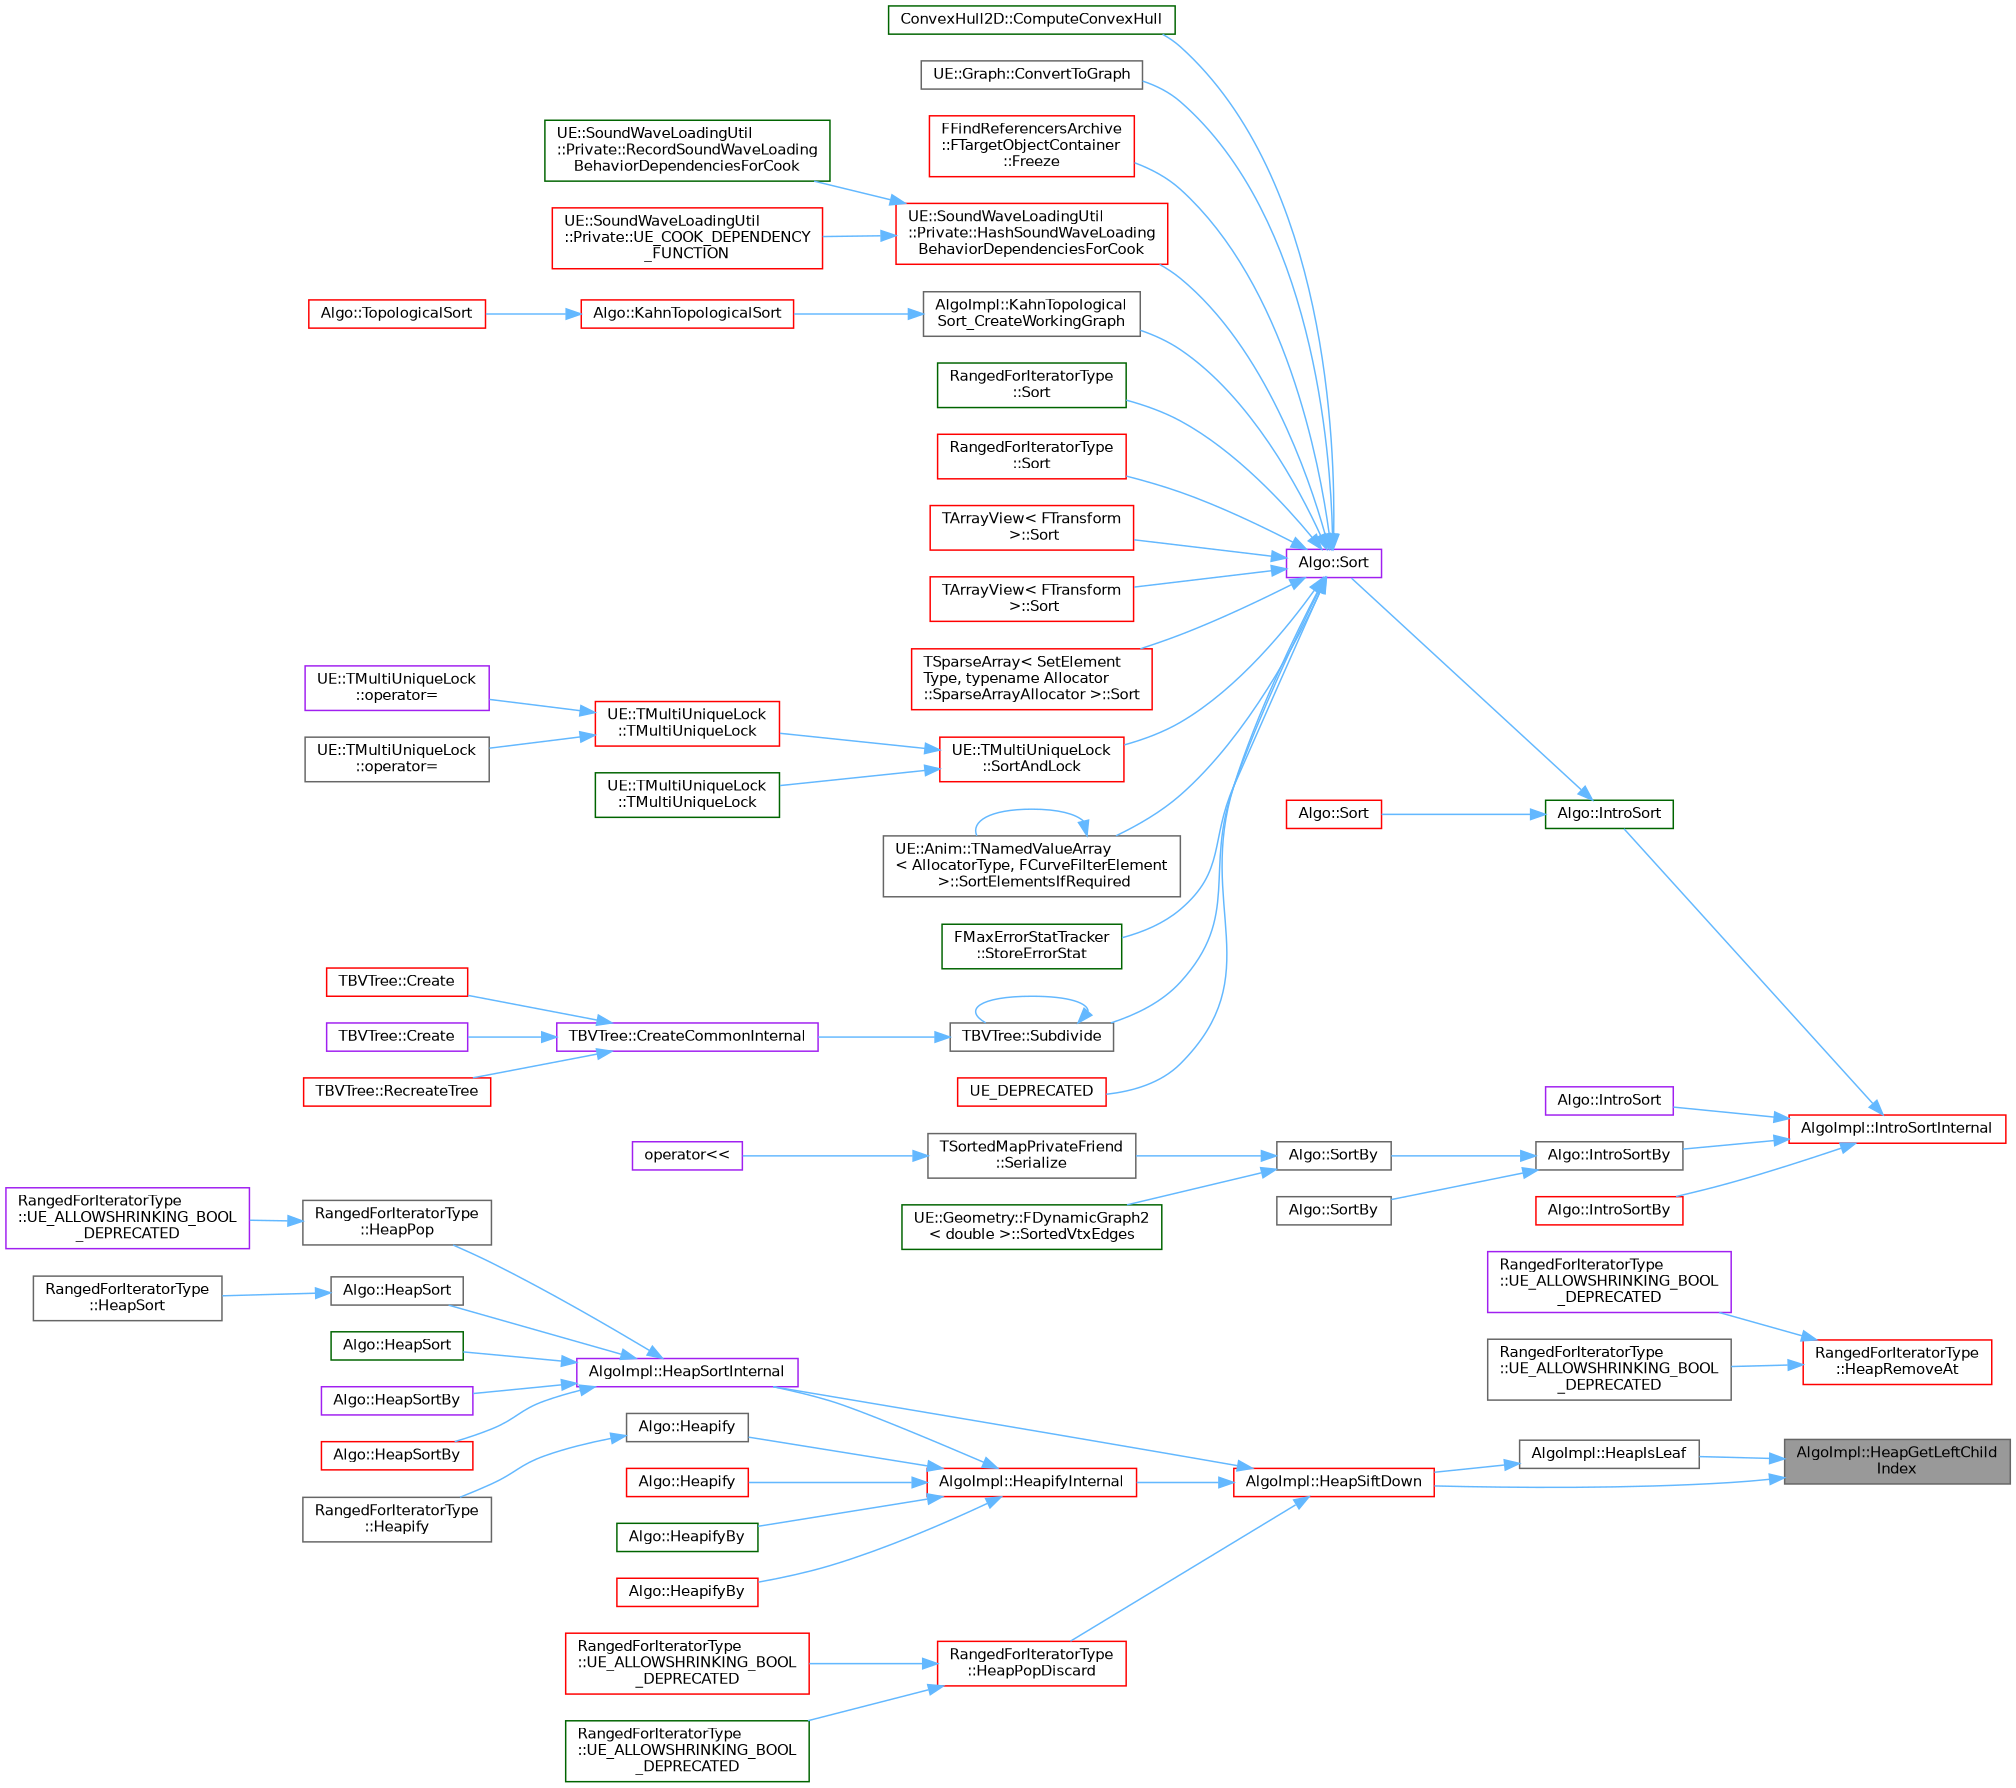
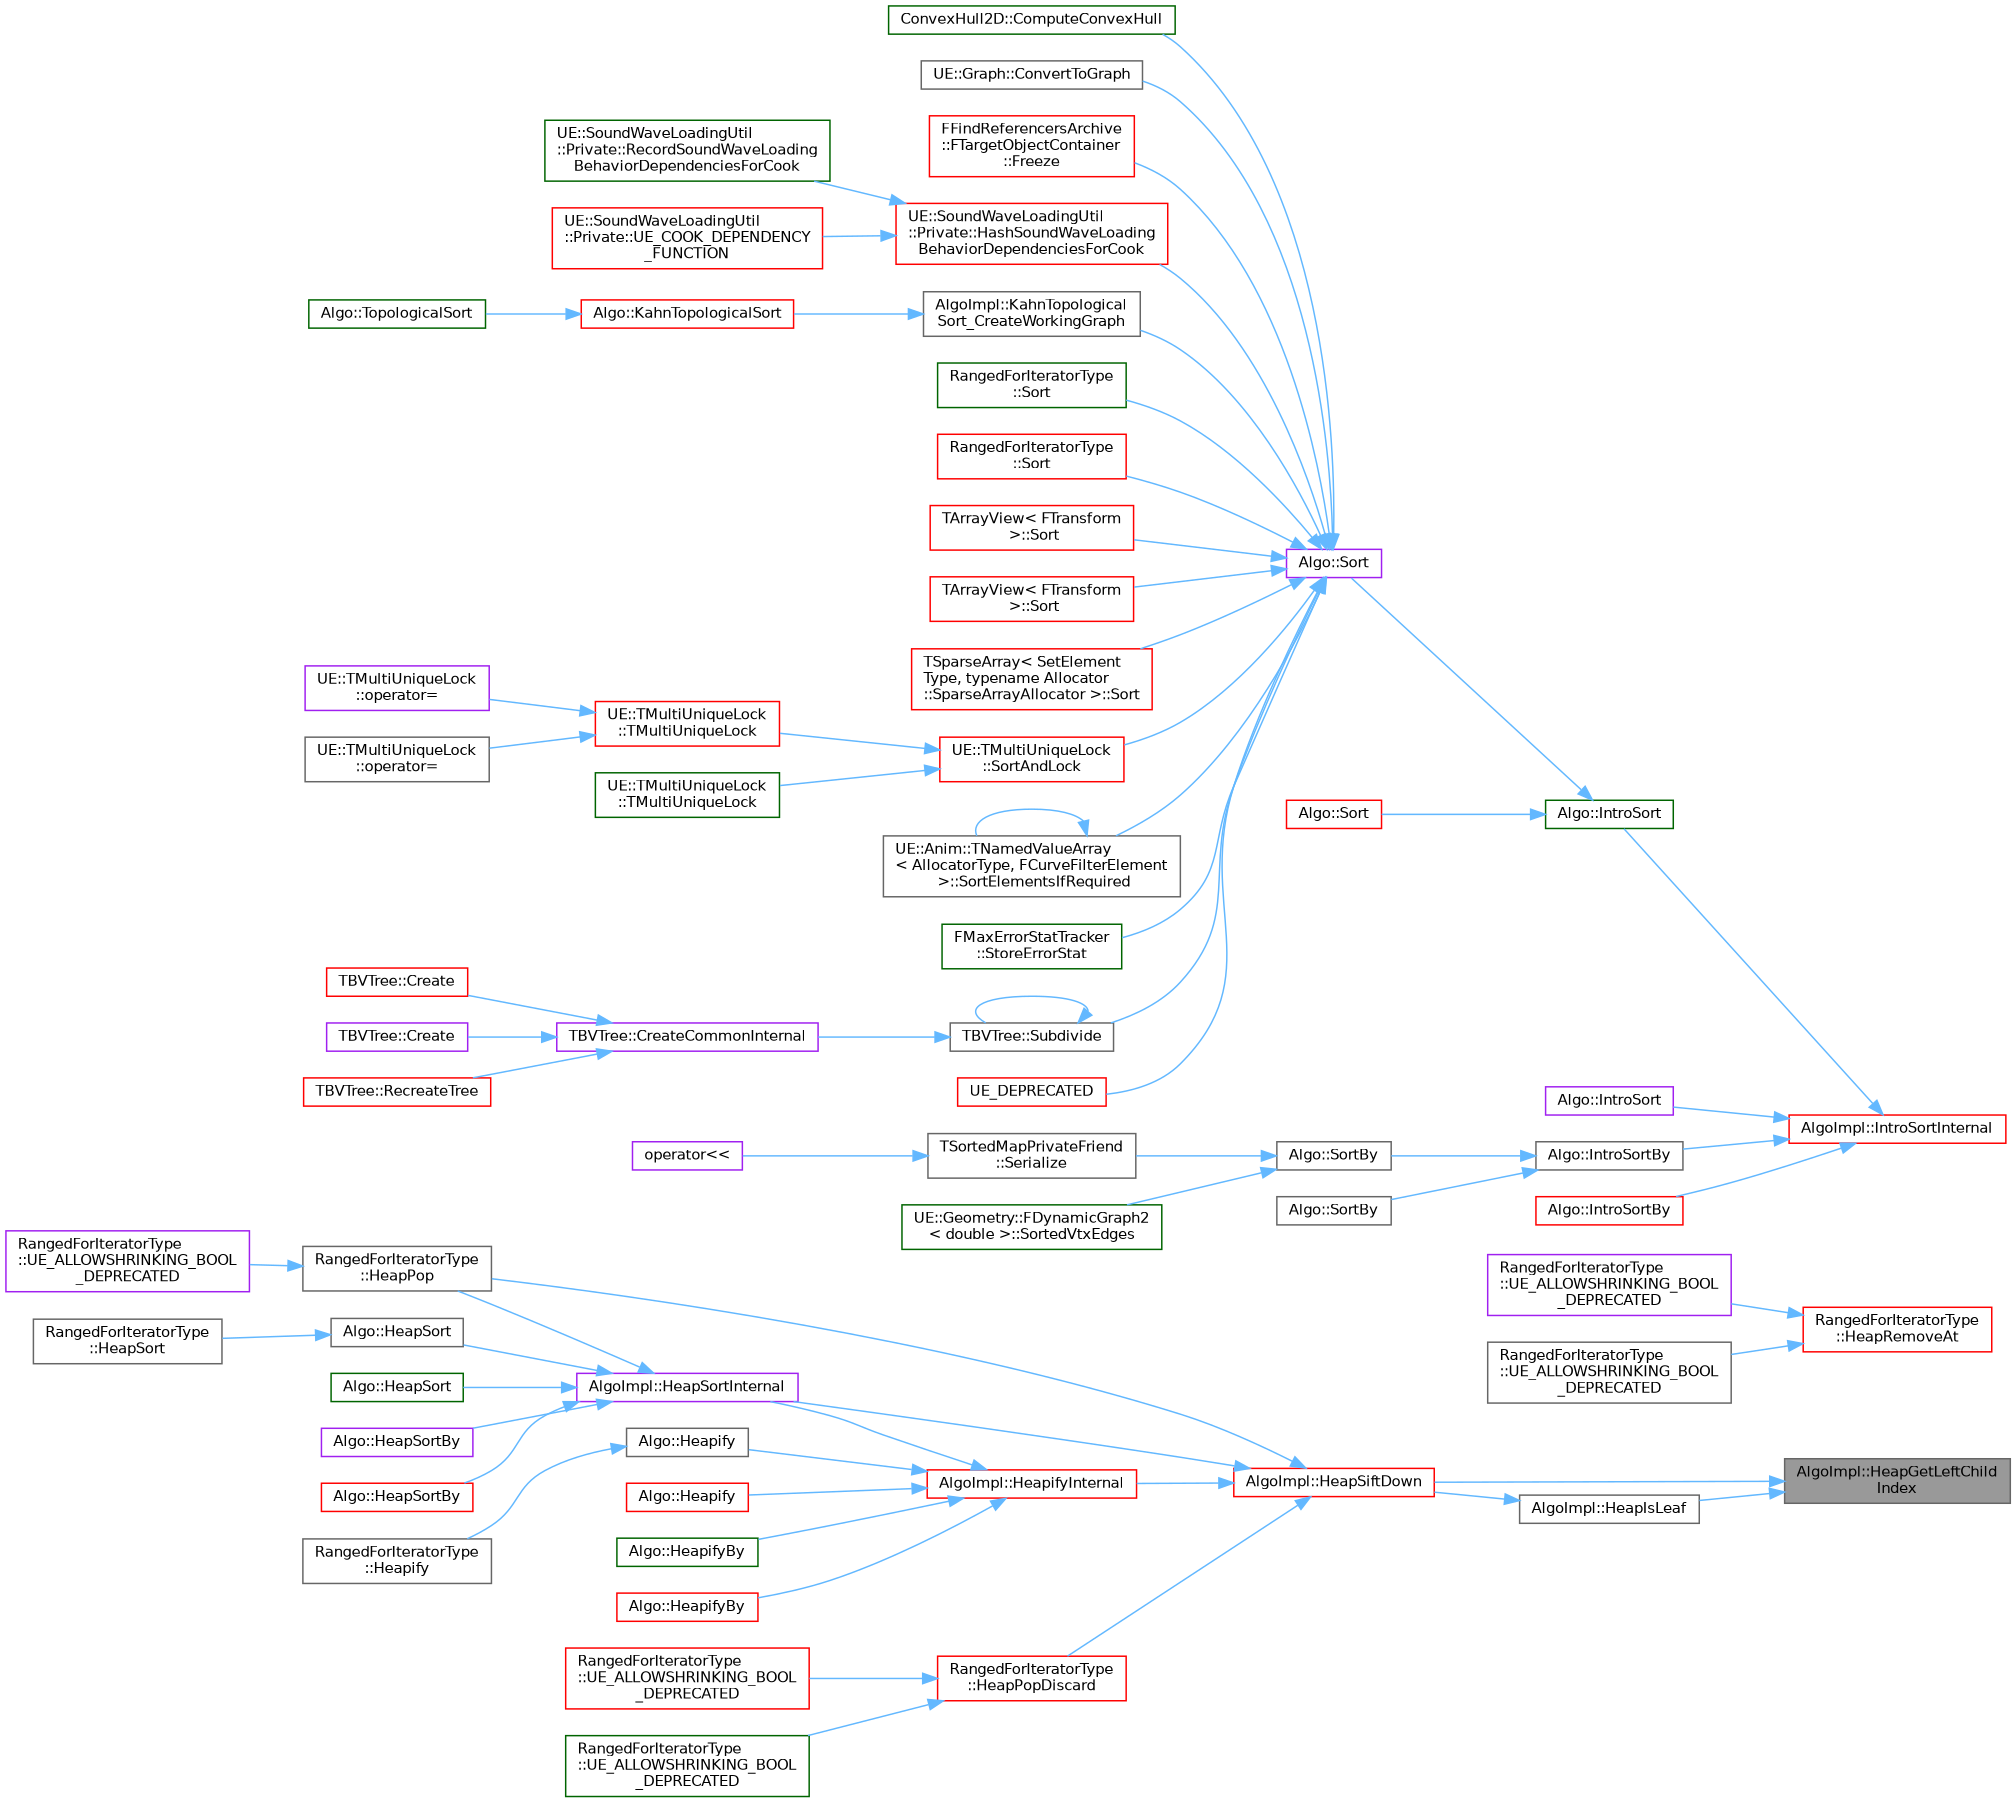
(397, 314) -> (397, 314)
none -> (899, 1344)
